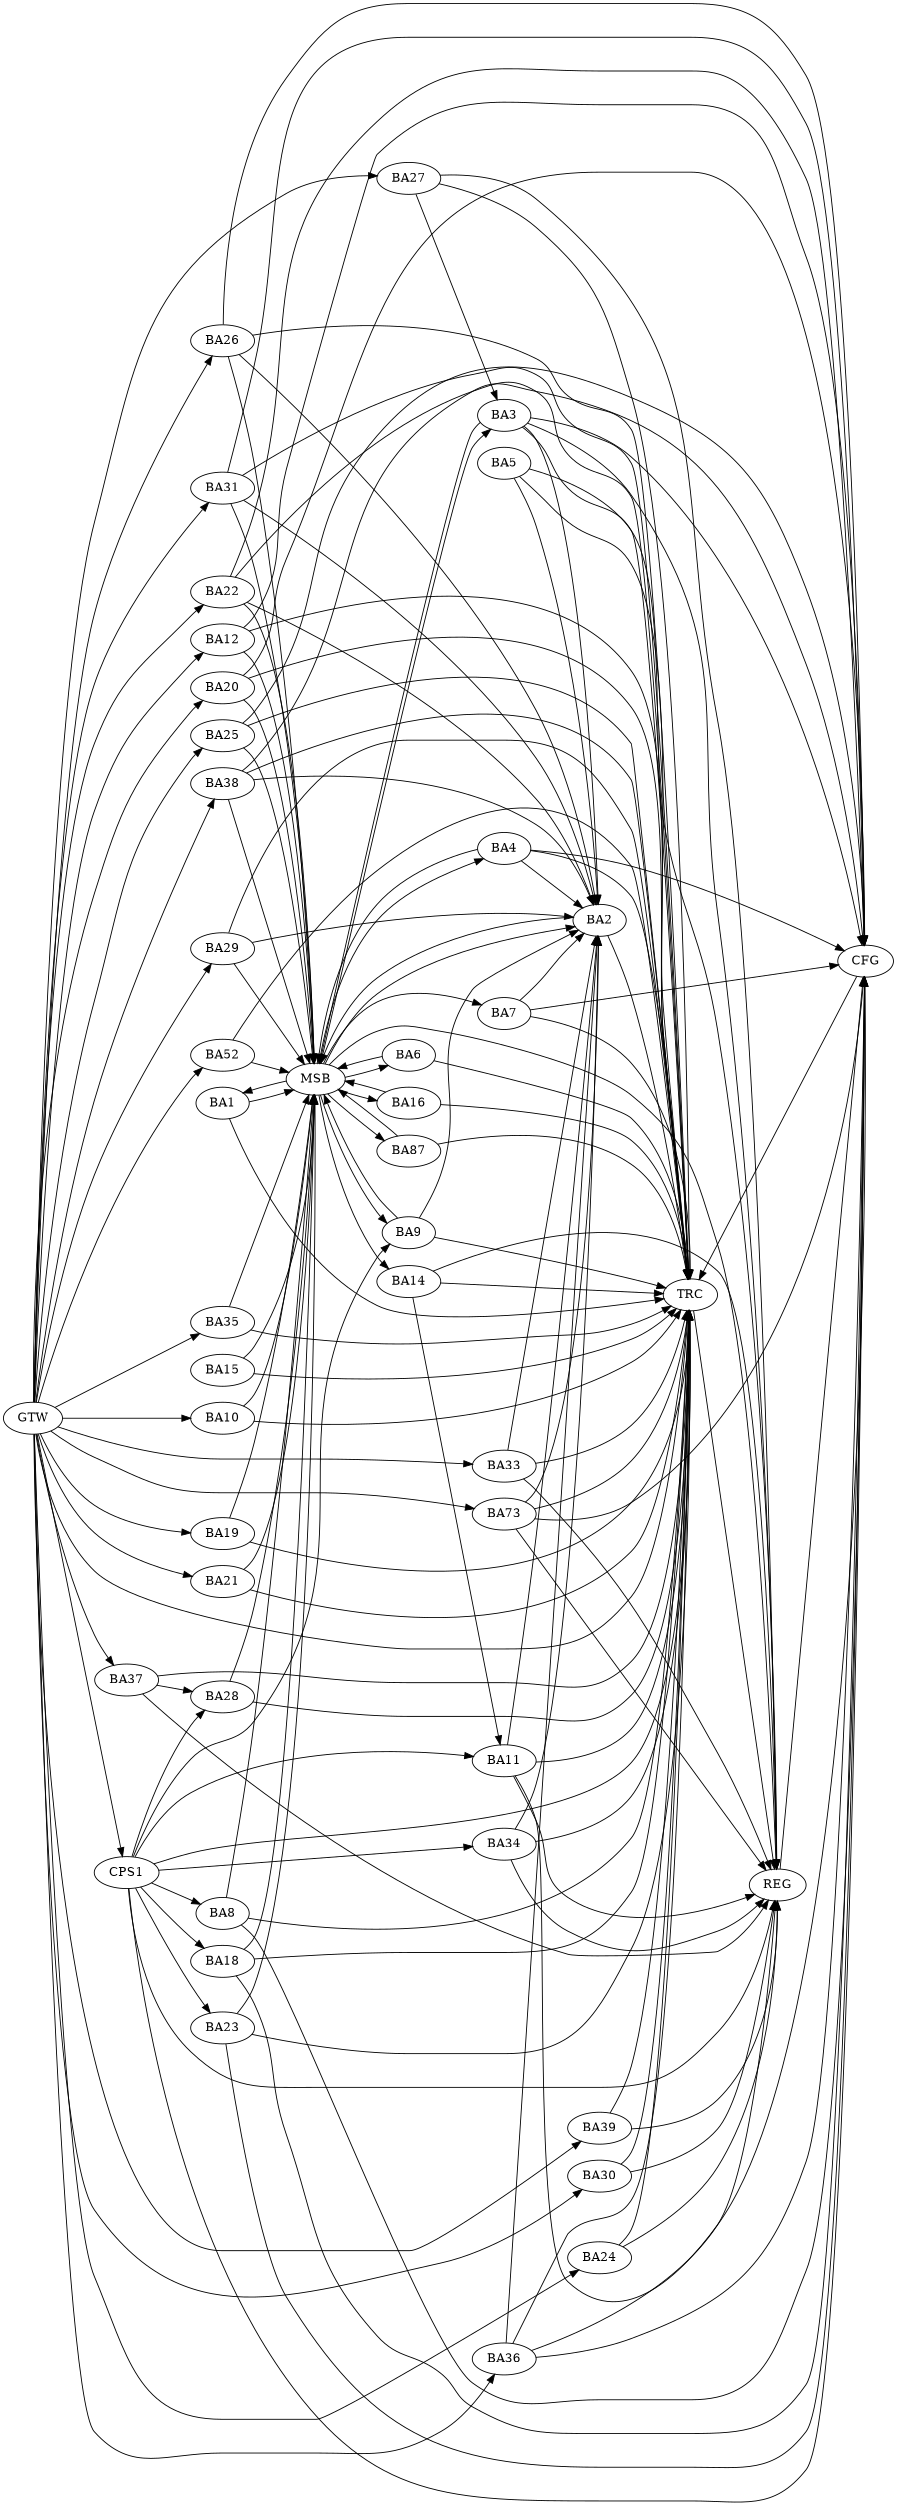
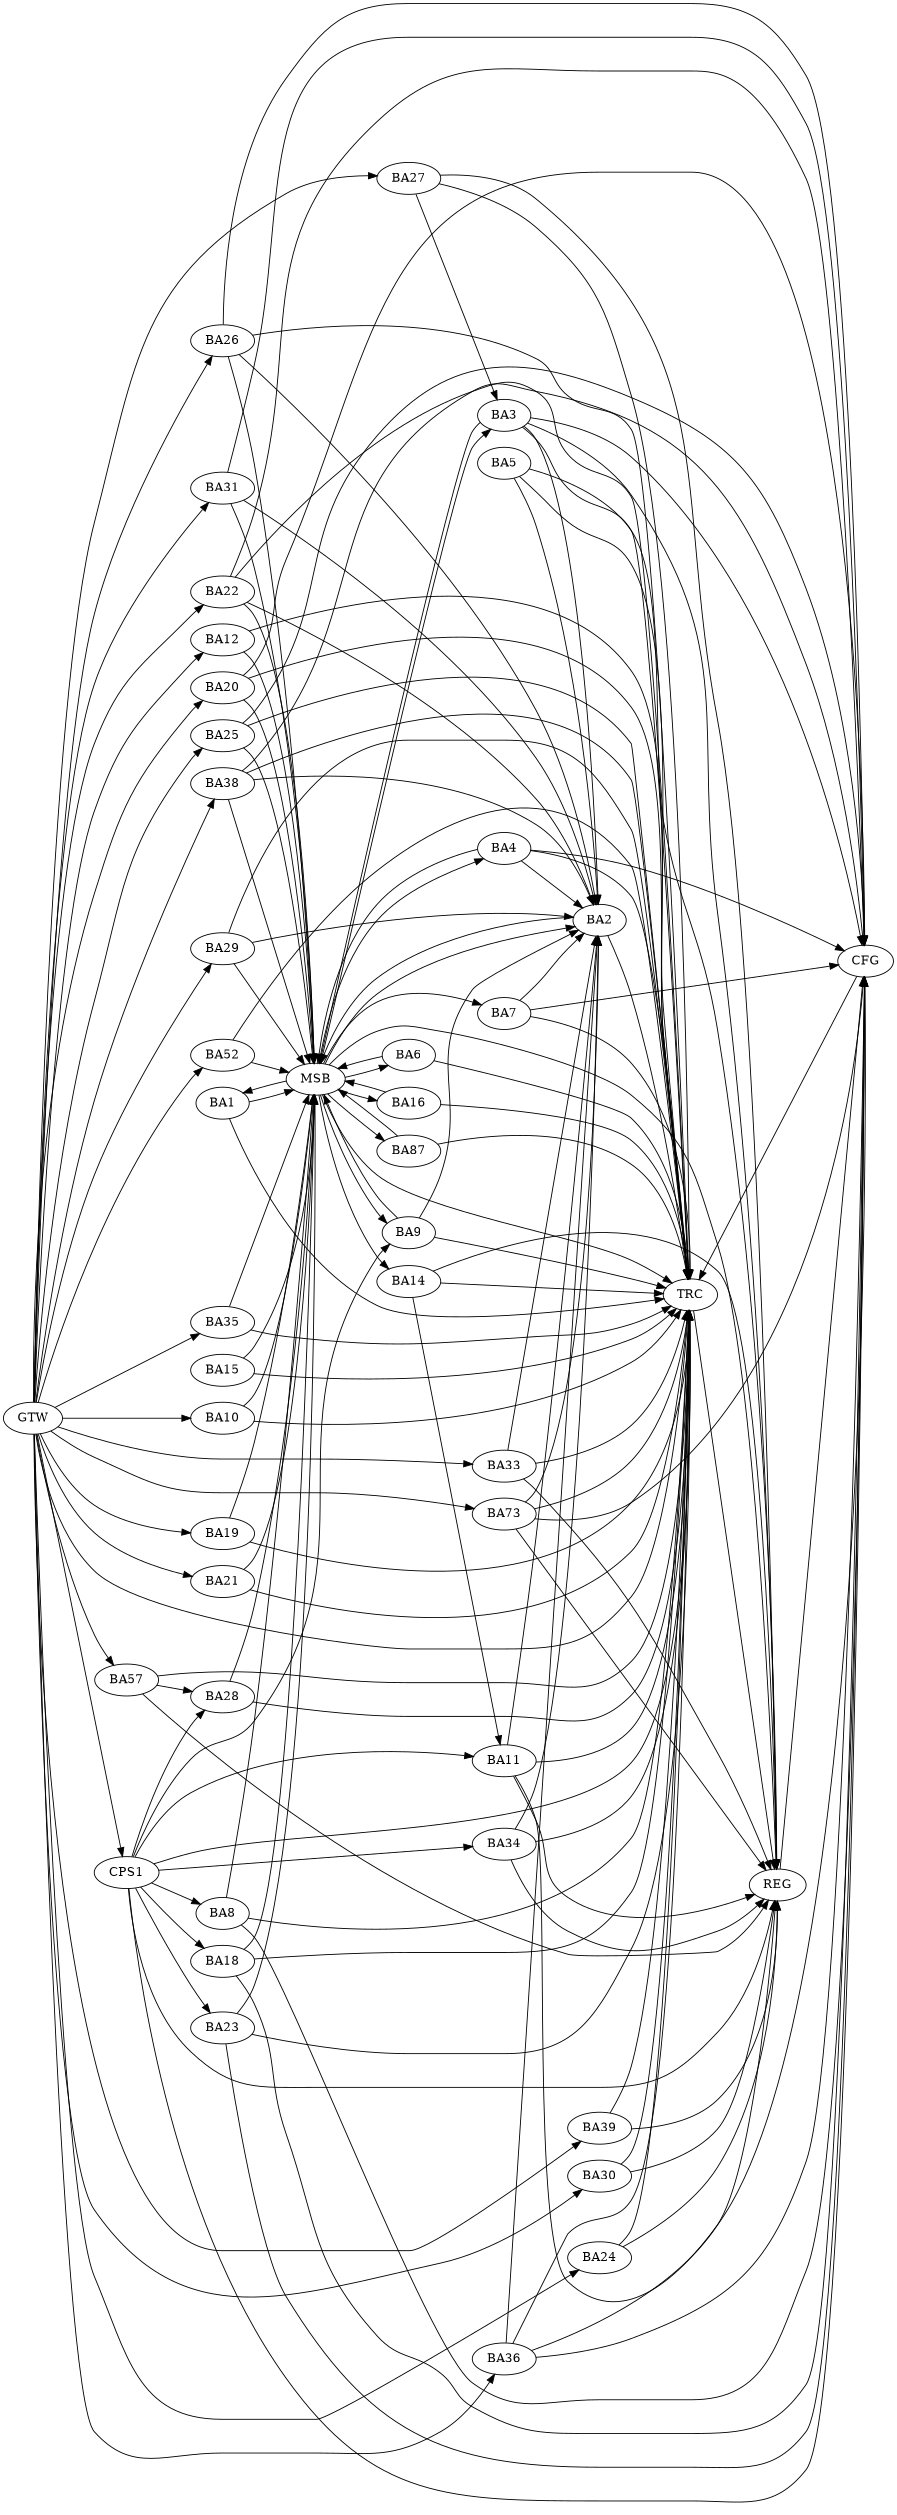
(724, 110) -> none
(635, 483) -> (473, 1214)
(127, 1680) -> (127, 1680)
